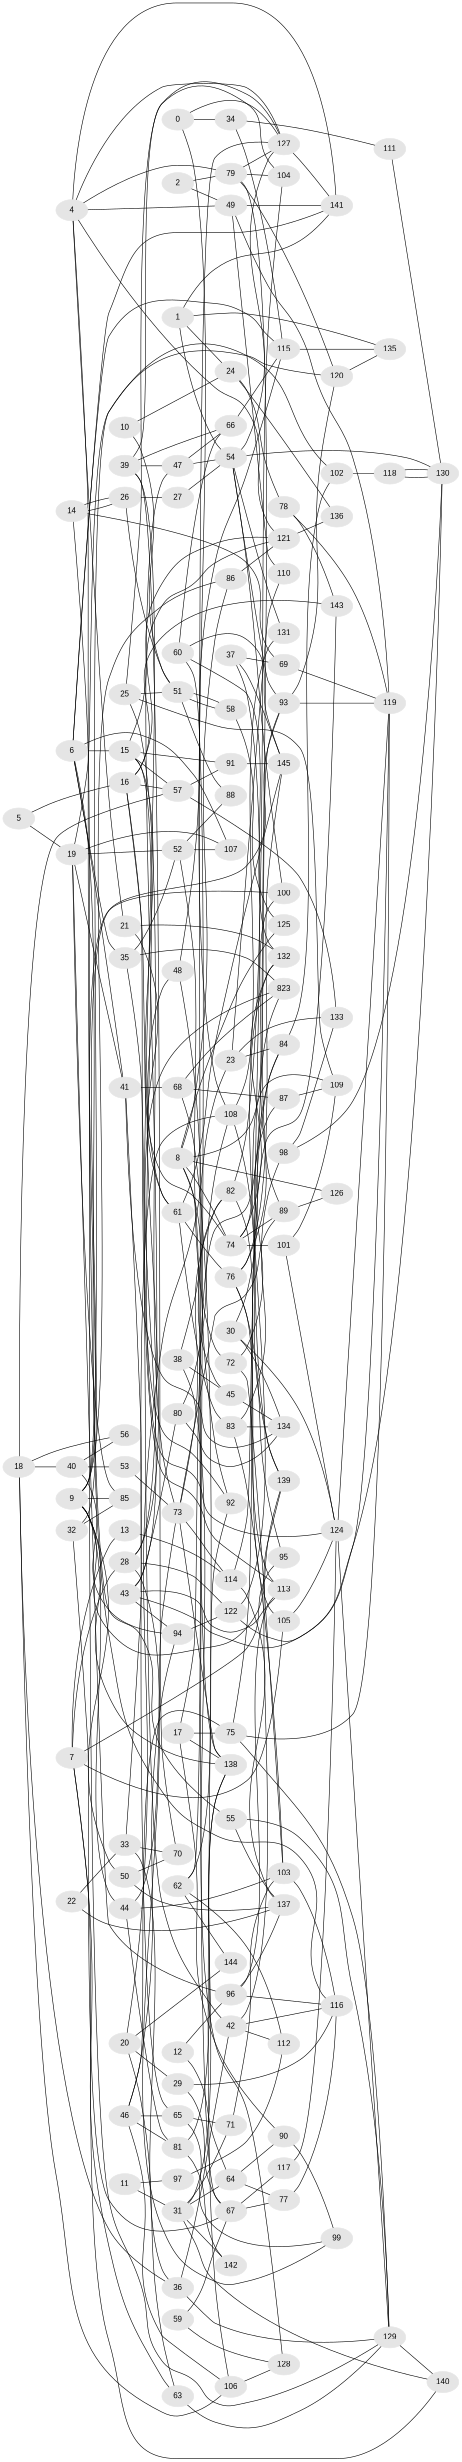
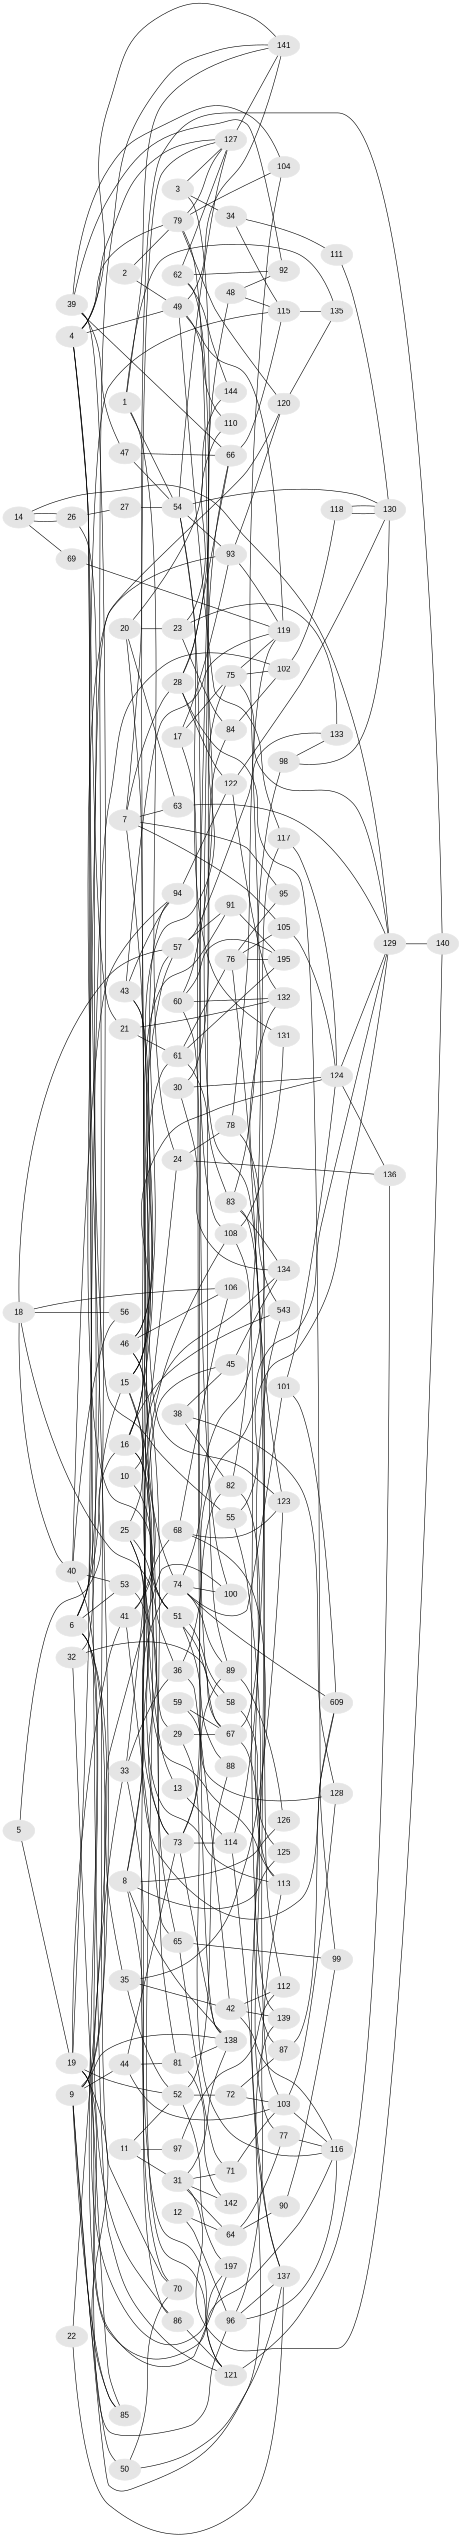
(178, 120) -> (178, 189)
none -> (199, 544)
(337, 606) -> (284, 1311)
(231, 655) -> none
(284, 764) -> (284, 960)
(231, 850) -> (231, 2267)
(104, 943) -> (98, 1605)
(284, 989) -> (284, 1502)
(99, 1010) -> (95, 1955)
(151, 1014) -> (209, 570)
(261, 1046) -> (205, 1590)
(337, 1085) -> (337, 1703)
(363, 1117) -> (364, 1128)
(178, 1414) -> none
(251, 1539) -> (257, 673)
(196, 1946) -> none
none -> (151, 2122)
(257, 2376) -> (318, 1951)
